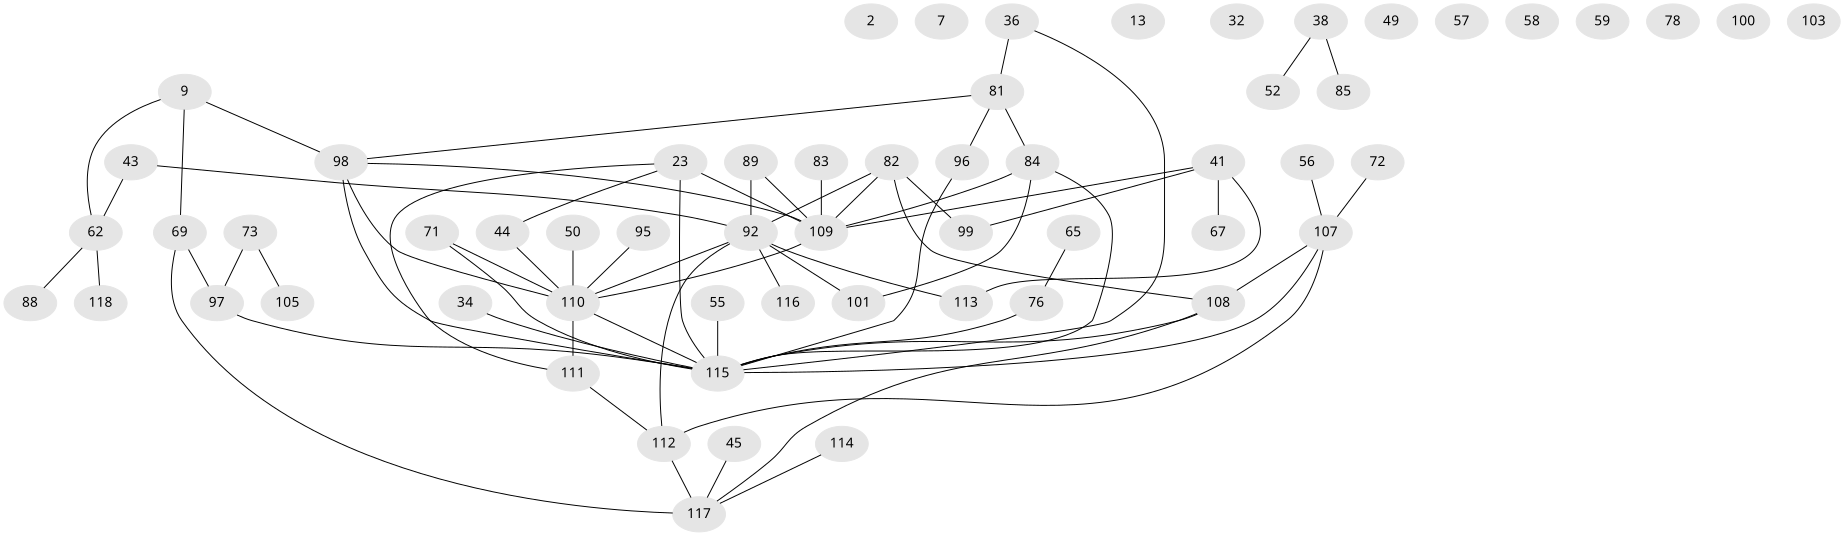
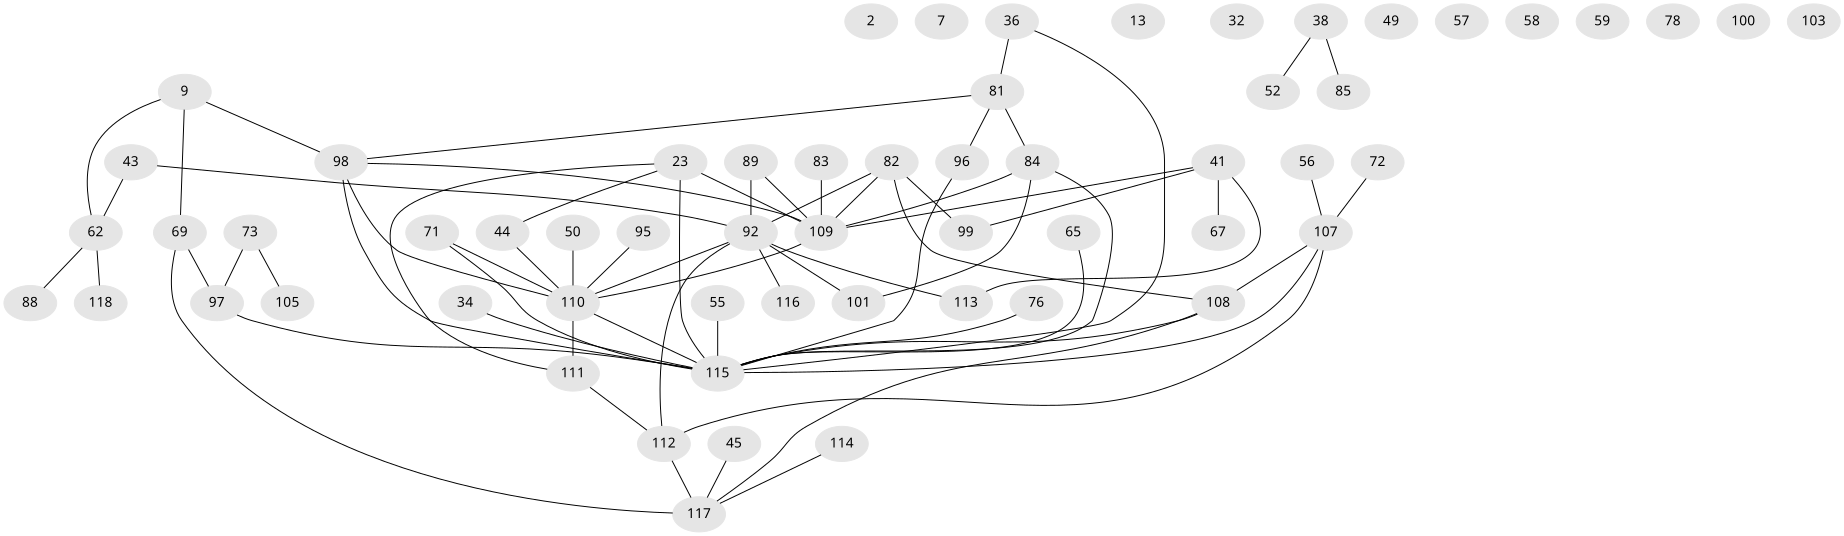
(1055, 268) -> (946, 351)
